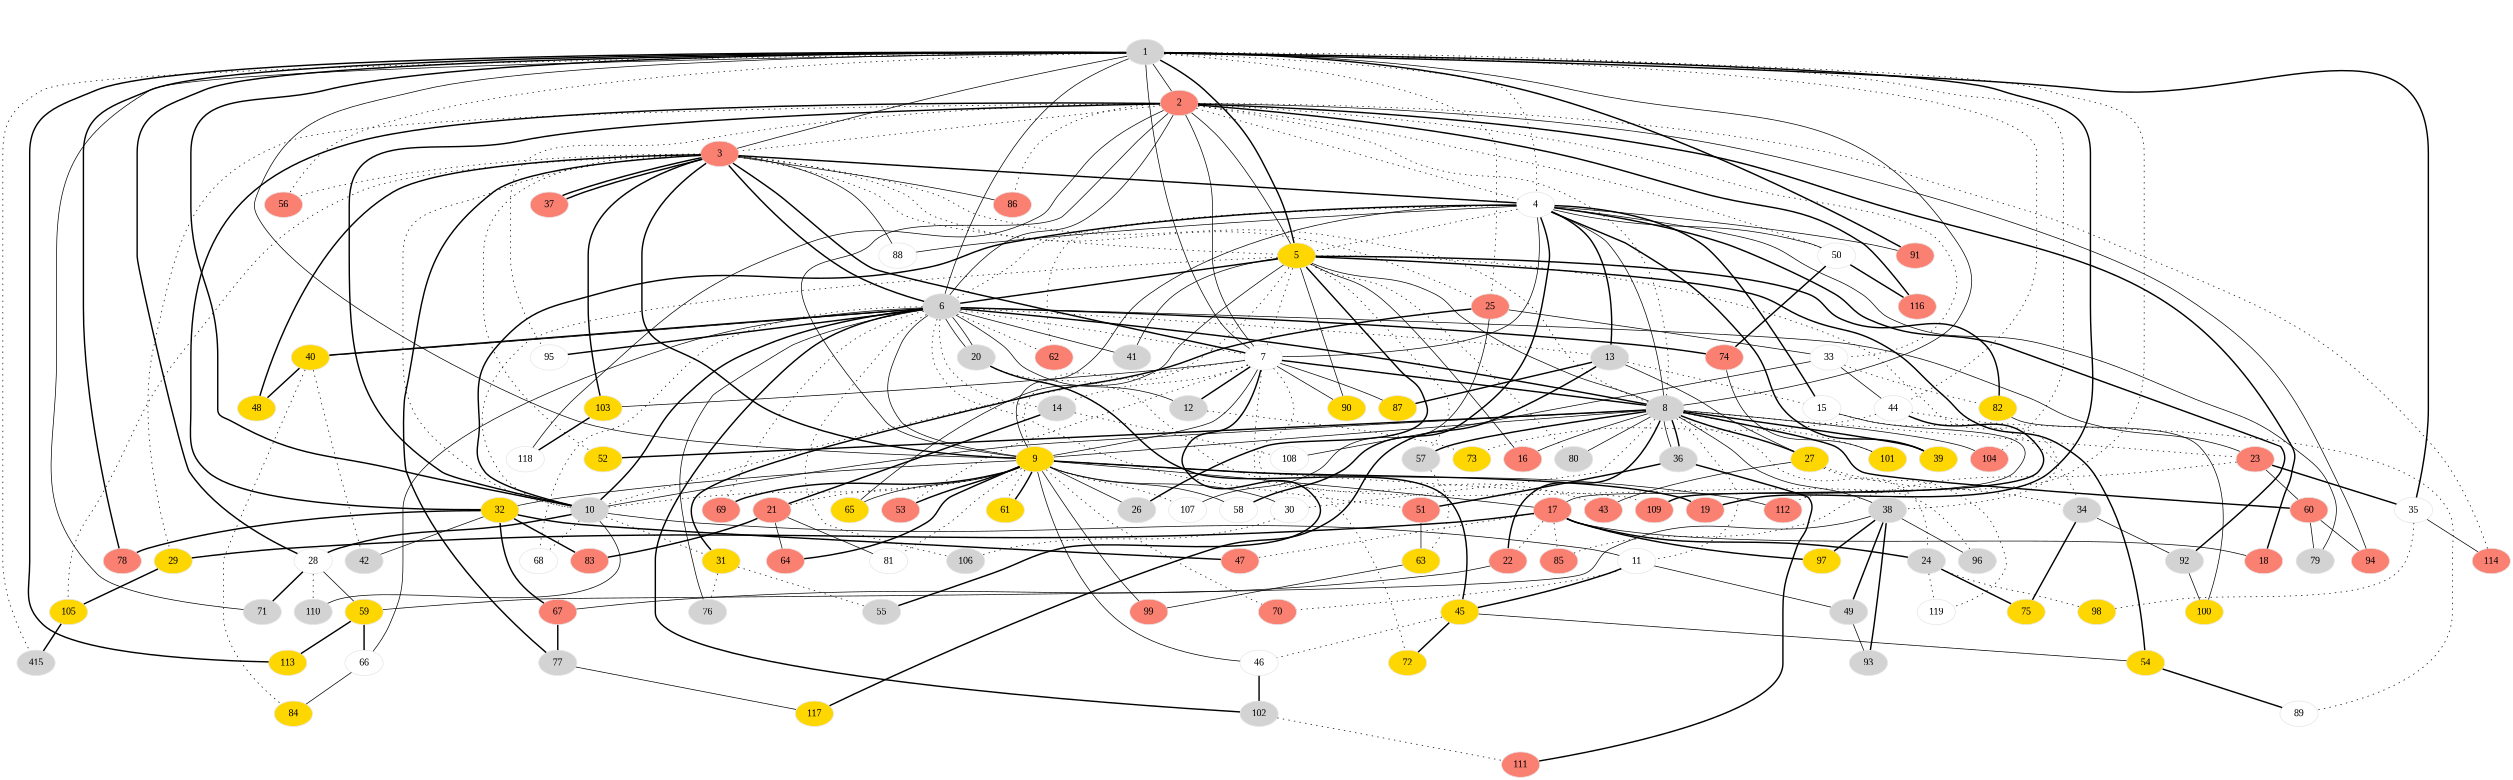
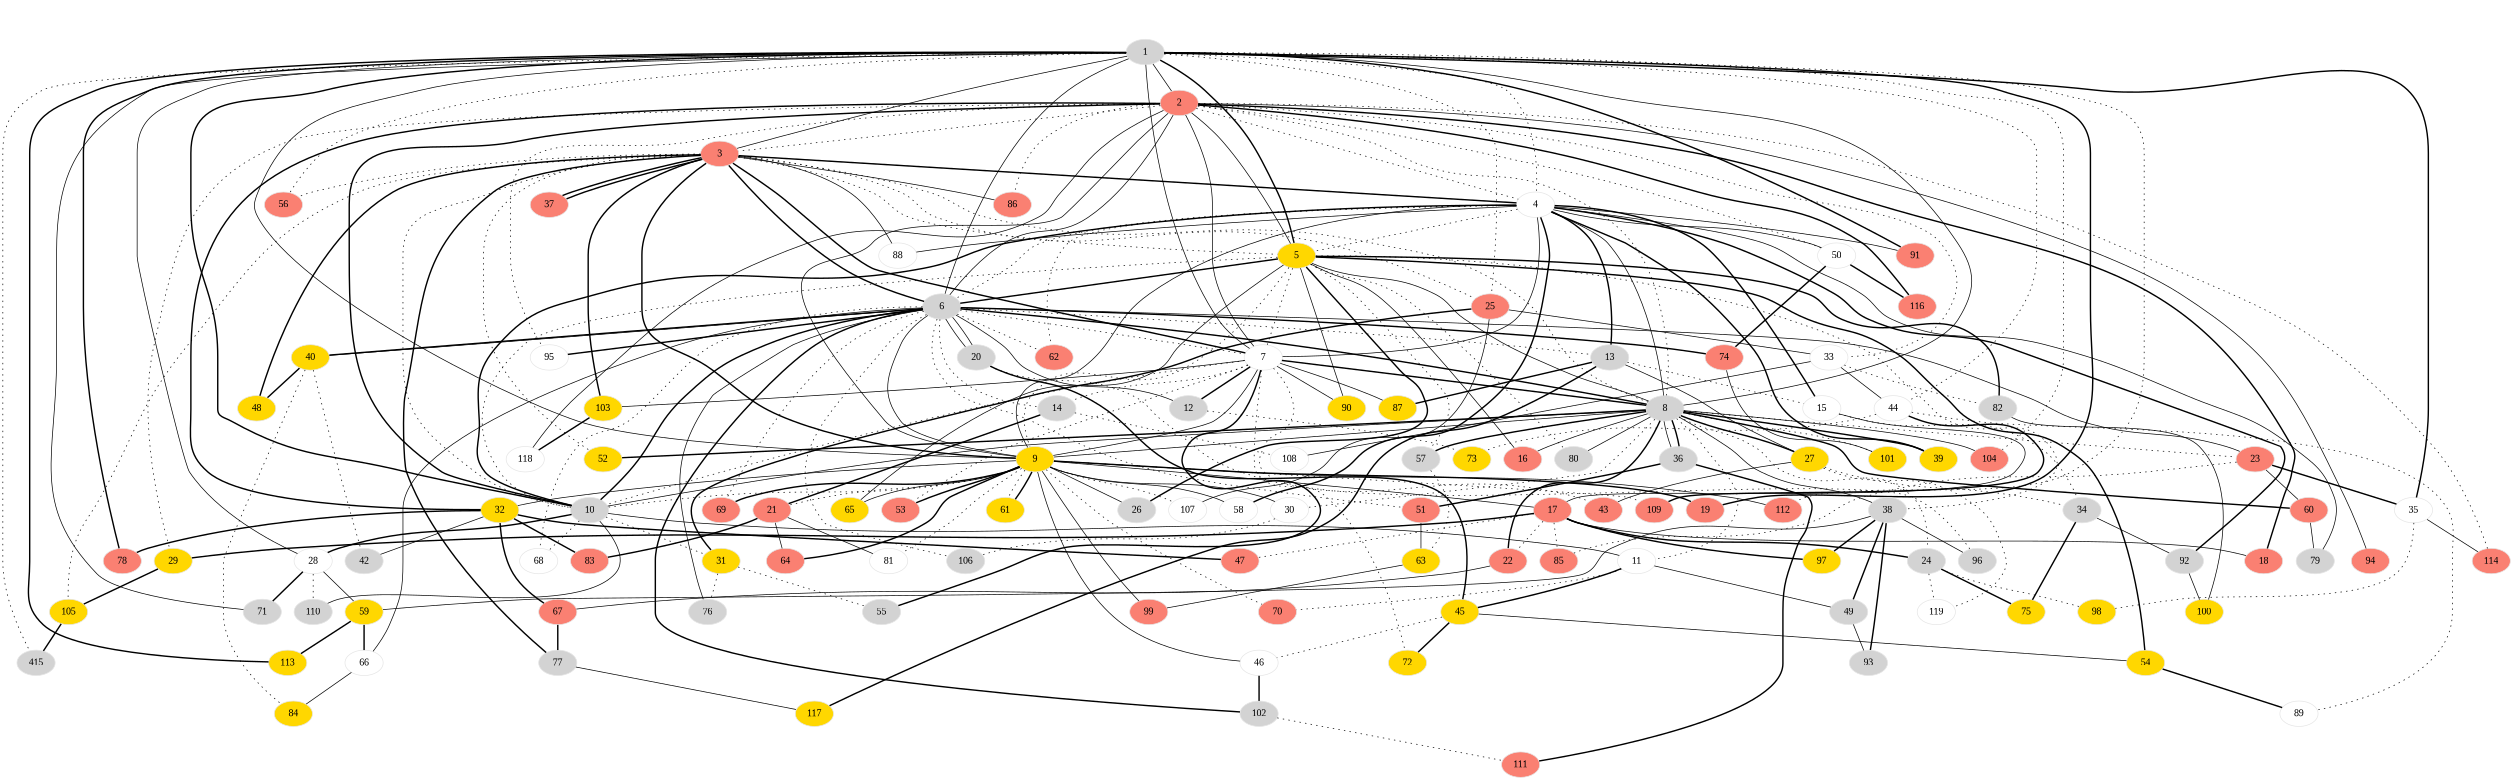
(236, 84) -> (236, 84)
(1132, 357) -> none
(1998, 408) -> (1998, 408)
(2340, 536) -> none
